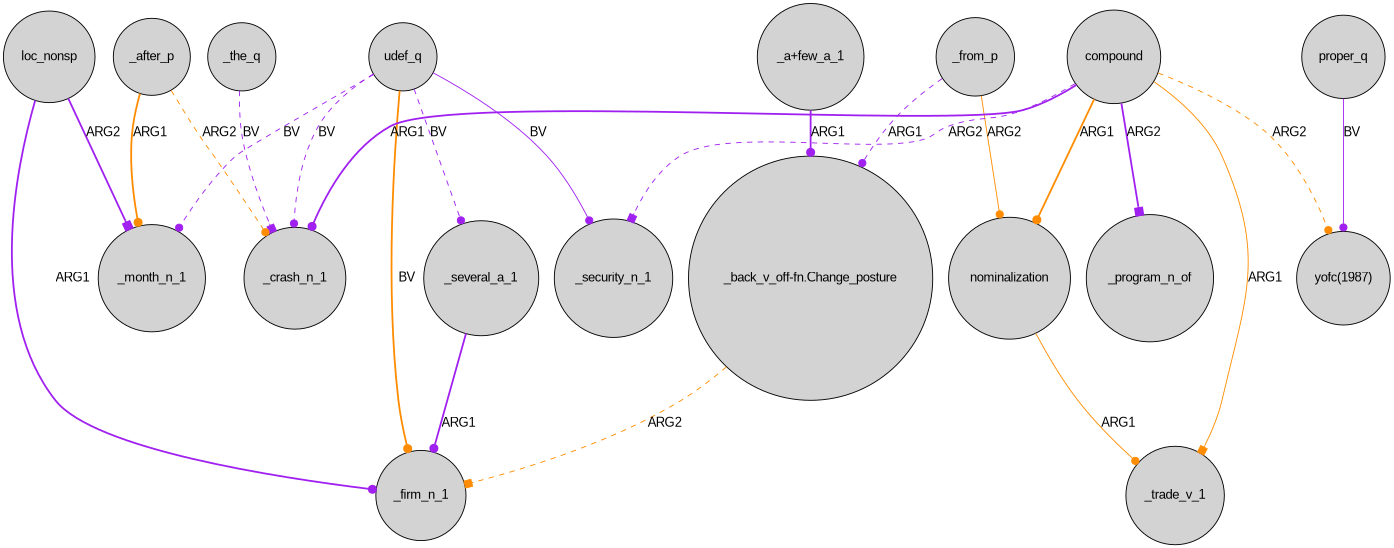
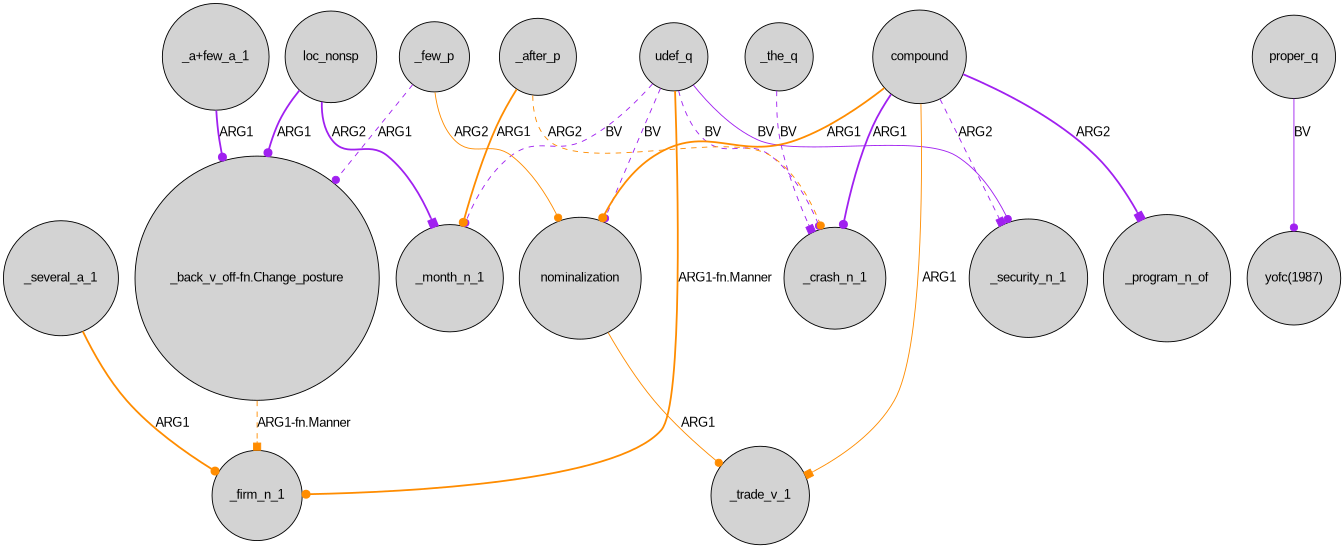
(975, 57) -> (434, 57)
(1262, 129) -> none
(437, 153) -> (636, 145)
(407, 278) -> (725, 278)
(450, 389) -> (136, 411)
(63, 406) -> (281, 118)
(665, 423) -> (304, 423)
